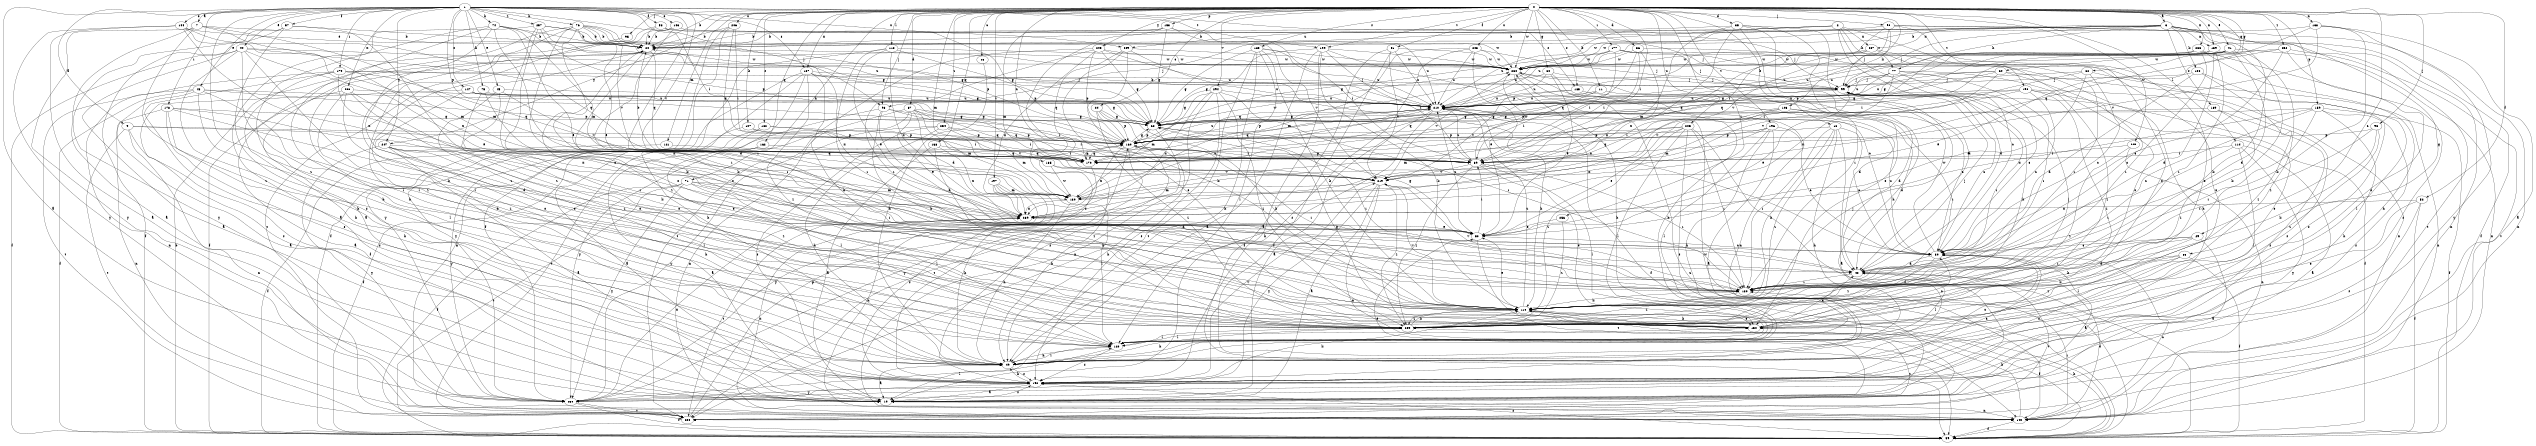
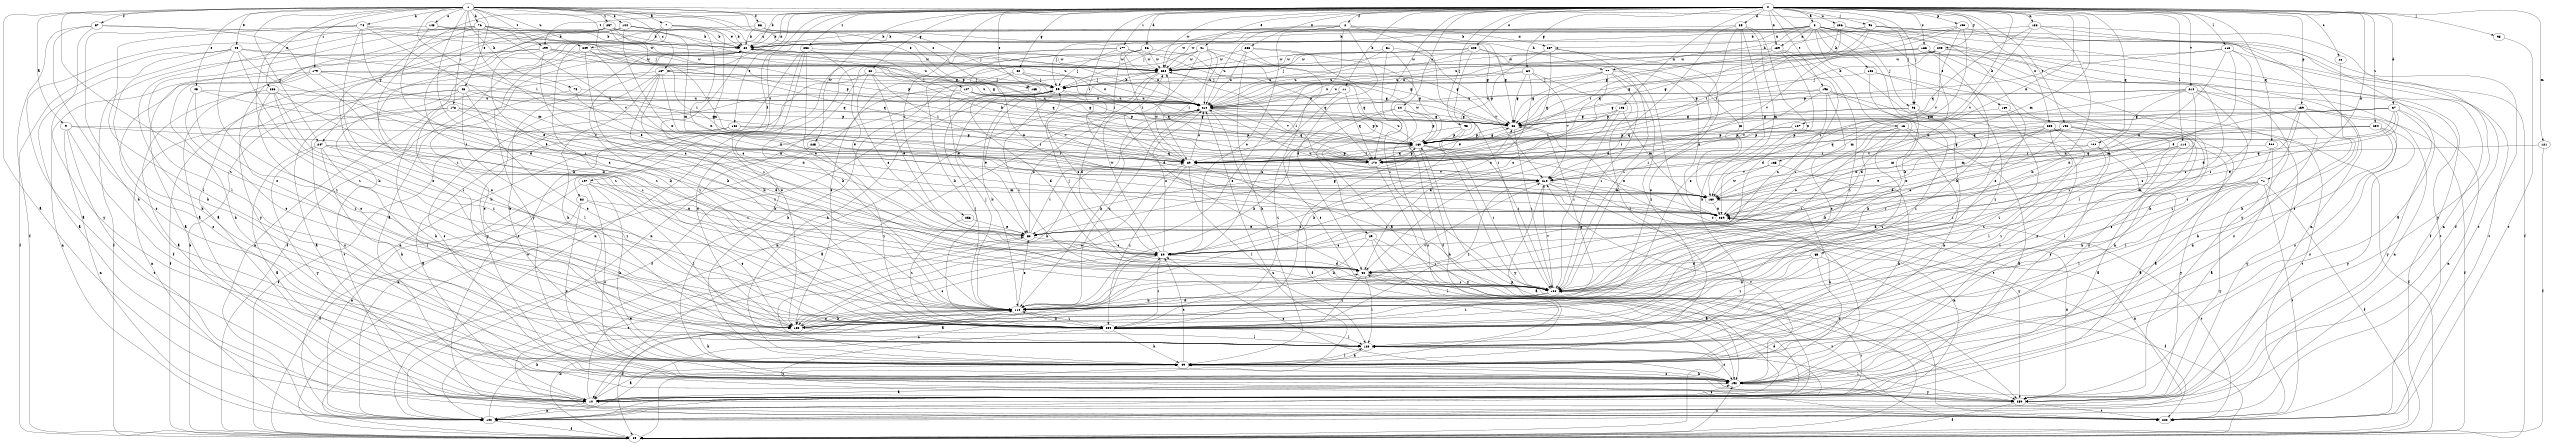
(1464, 27) -> (1555, 8)
(1216, 90) -> (2191, 90)
none -> (1455, 110)
(763, 145) -> (2272, 145)
none -> (838, 182)
none -> (1249, 325)
